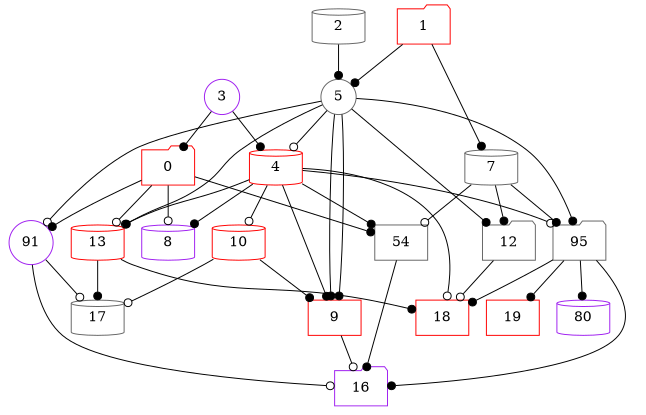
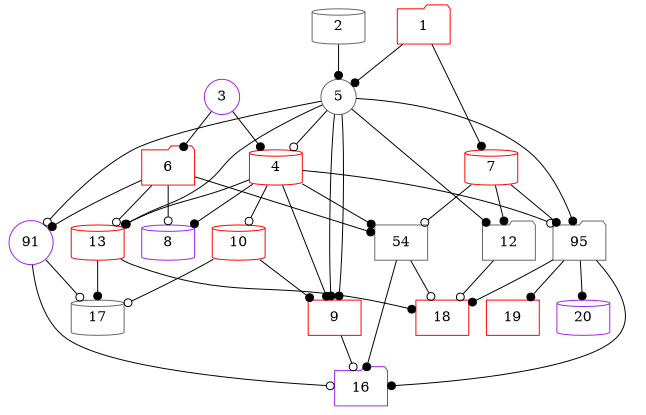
(168, 167) -> (168, 167)
(491, 167) -> (491, 167)
(409, 196) -> (420, 277)
(583, 318) -> (583, 318)
